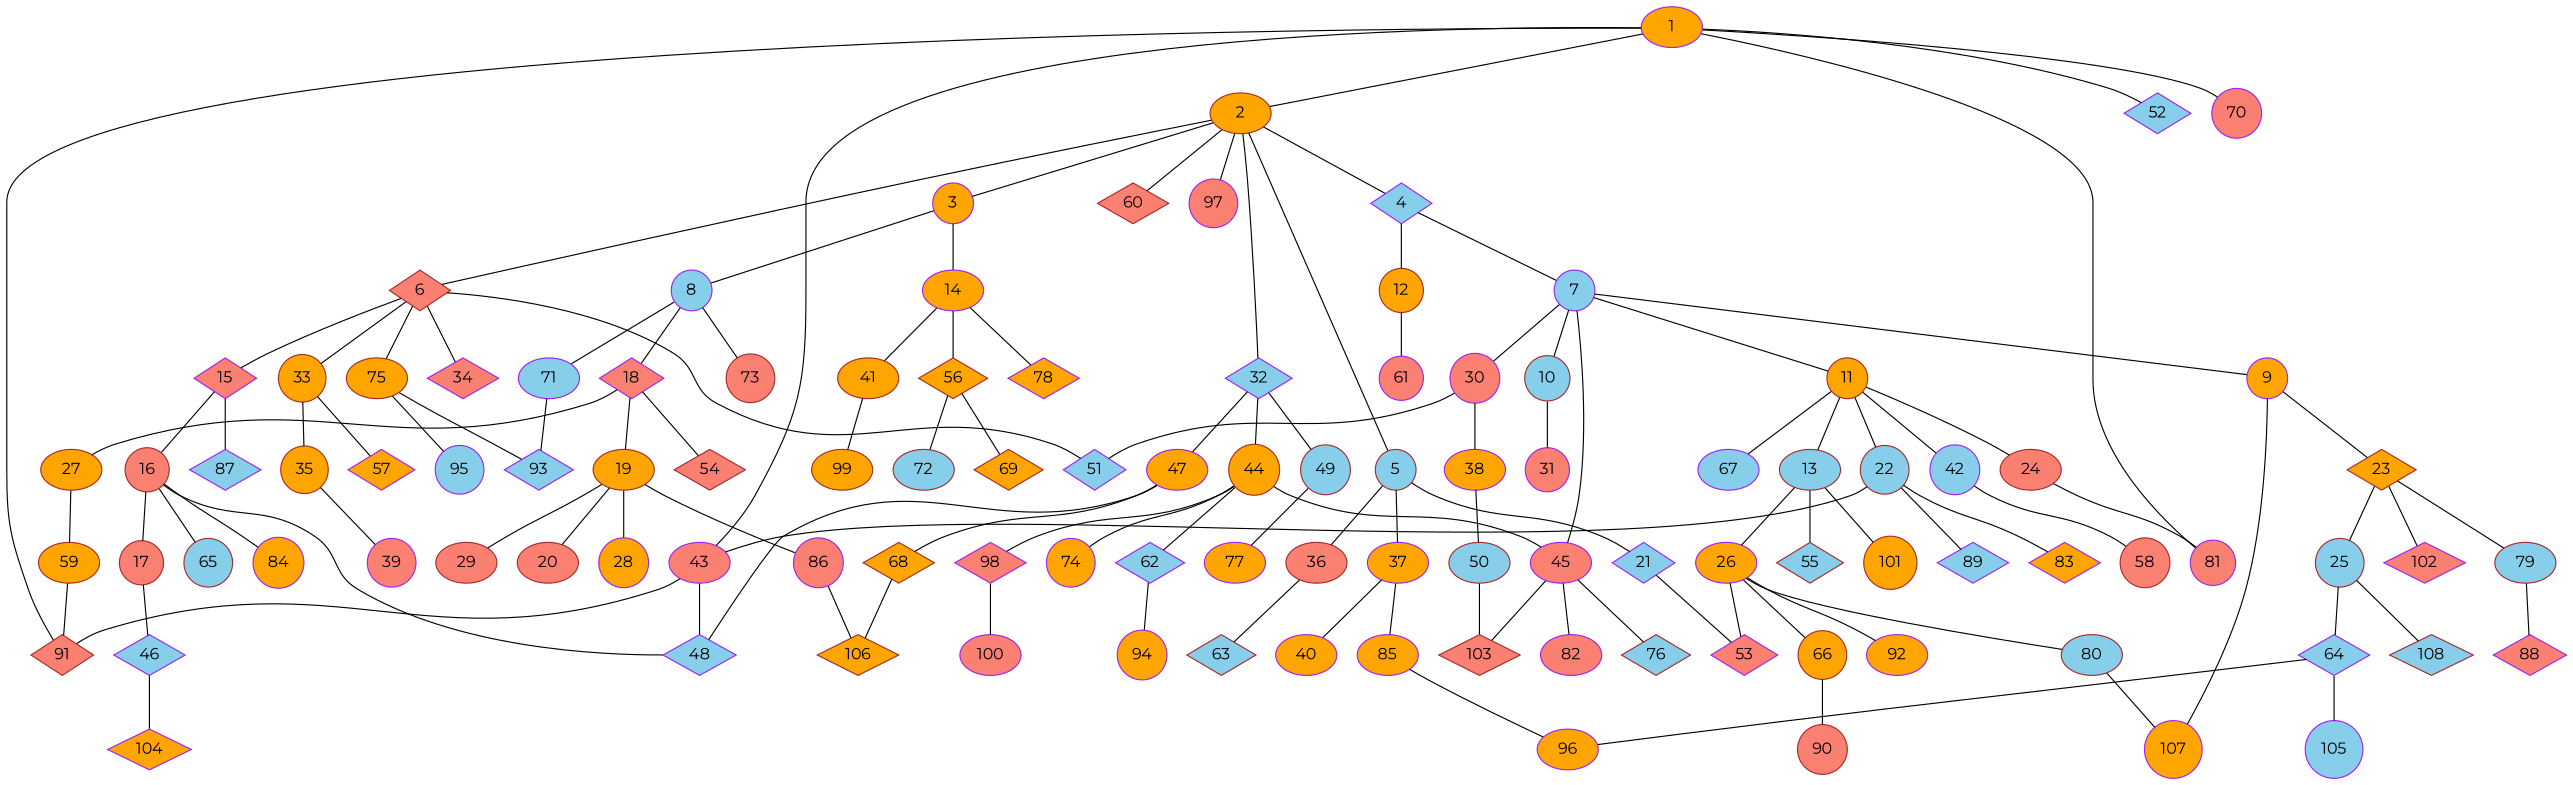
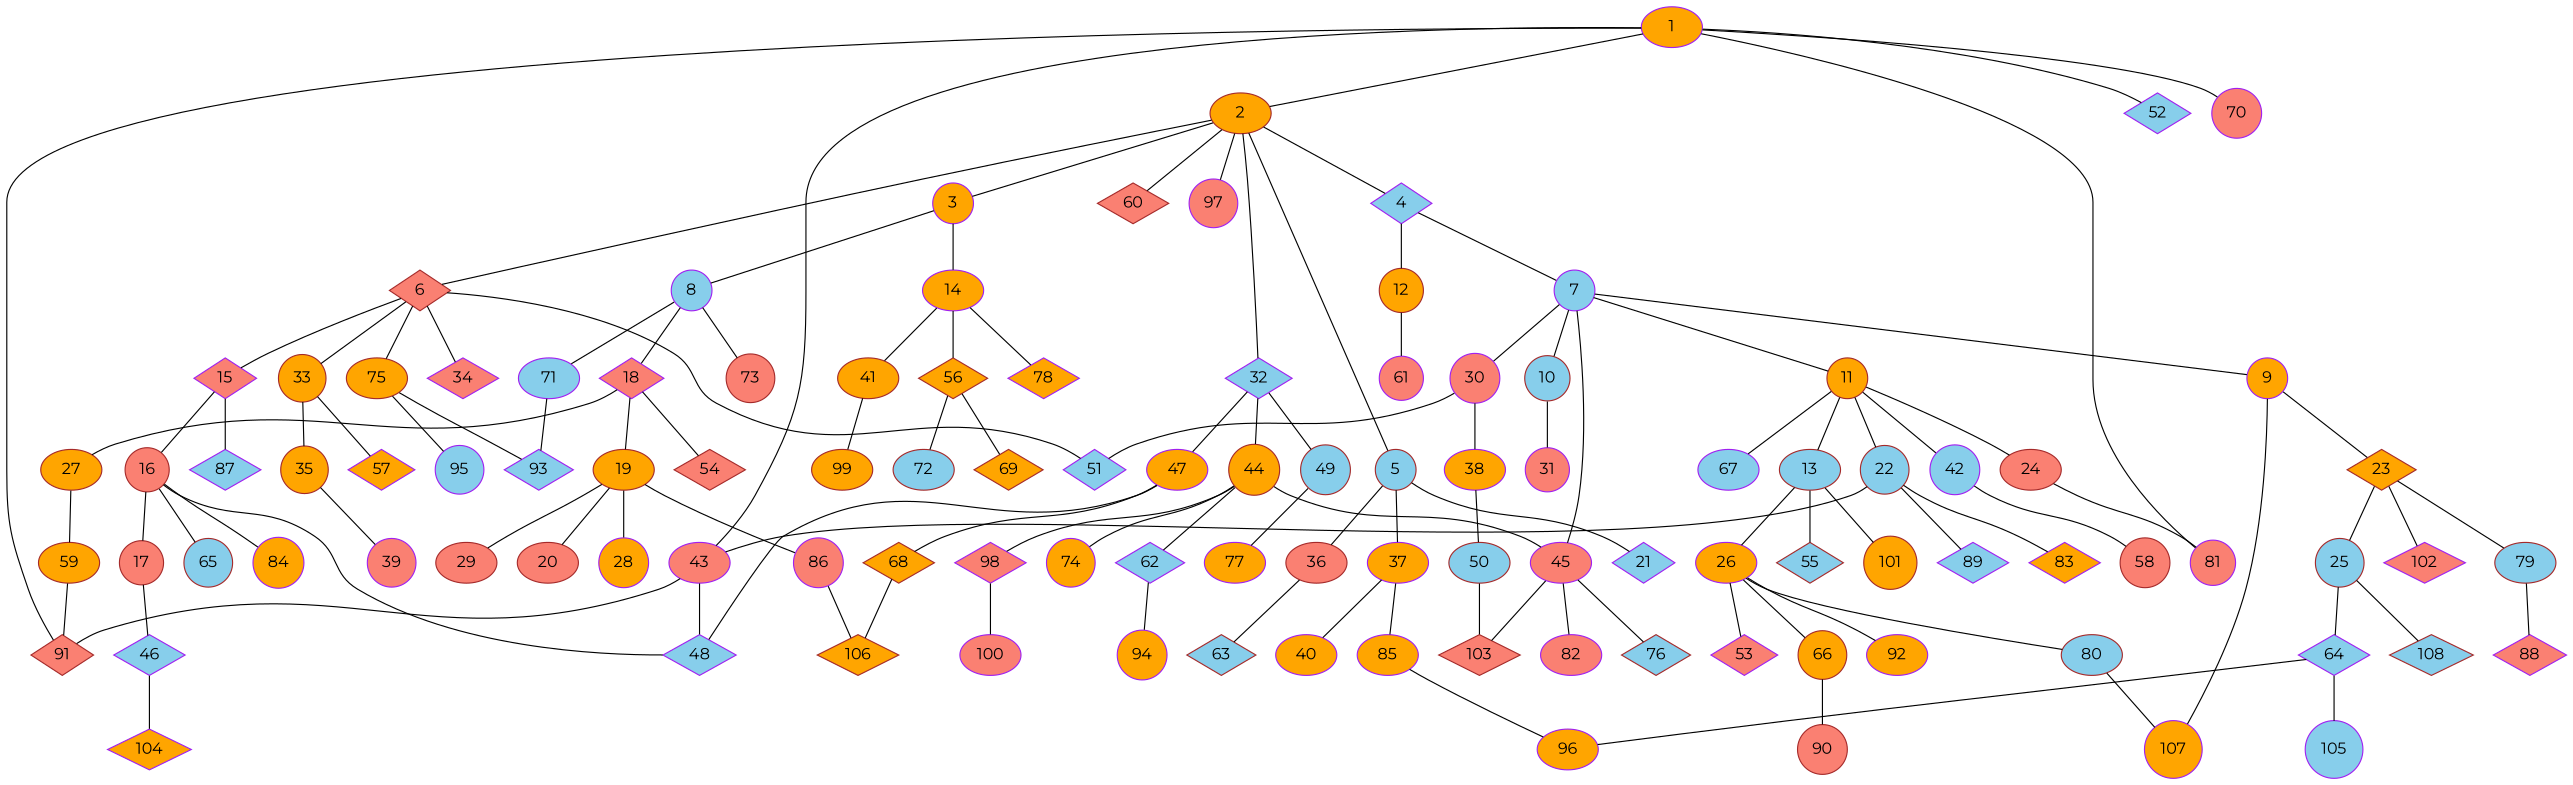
(1694, 609) -> none
